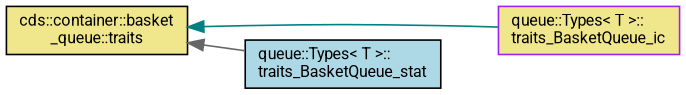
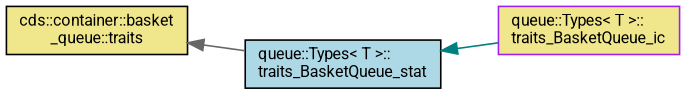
(351, 25) -> (478, 46)
